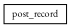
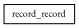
(35, 14) -> (39, 14)
